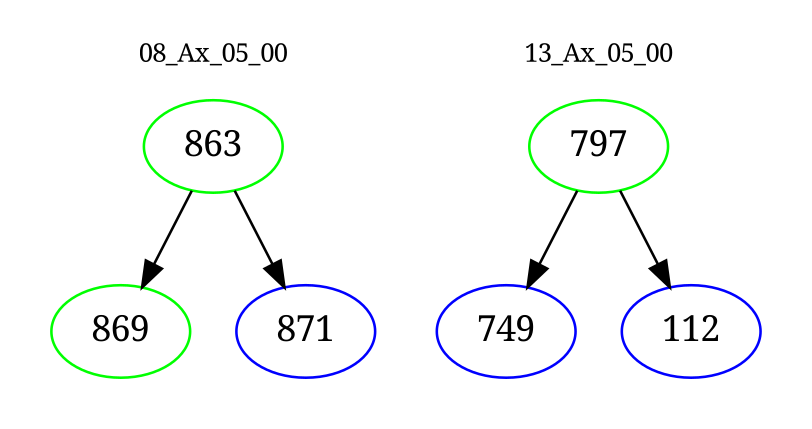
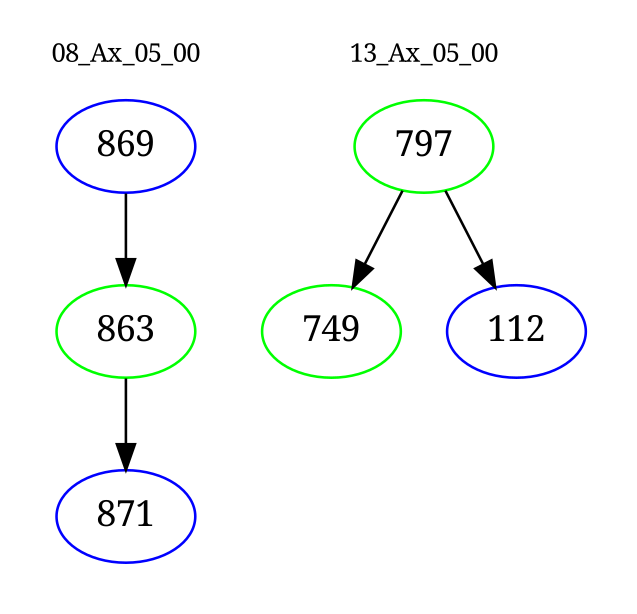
(173, 227) -> (126, 226)
(121, 331) -> (126, 146)
(506, 331) -> (331, 331)
